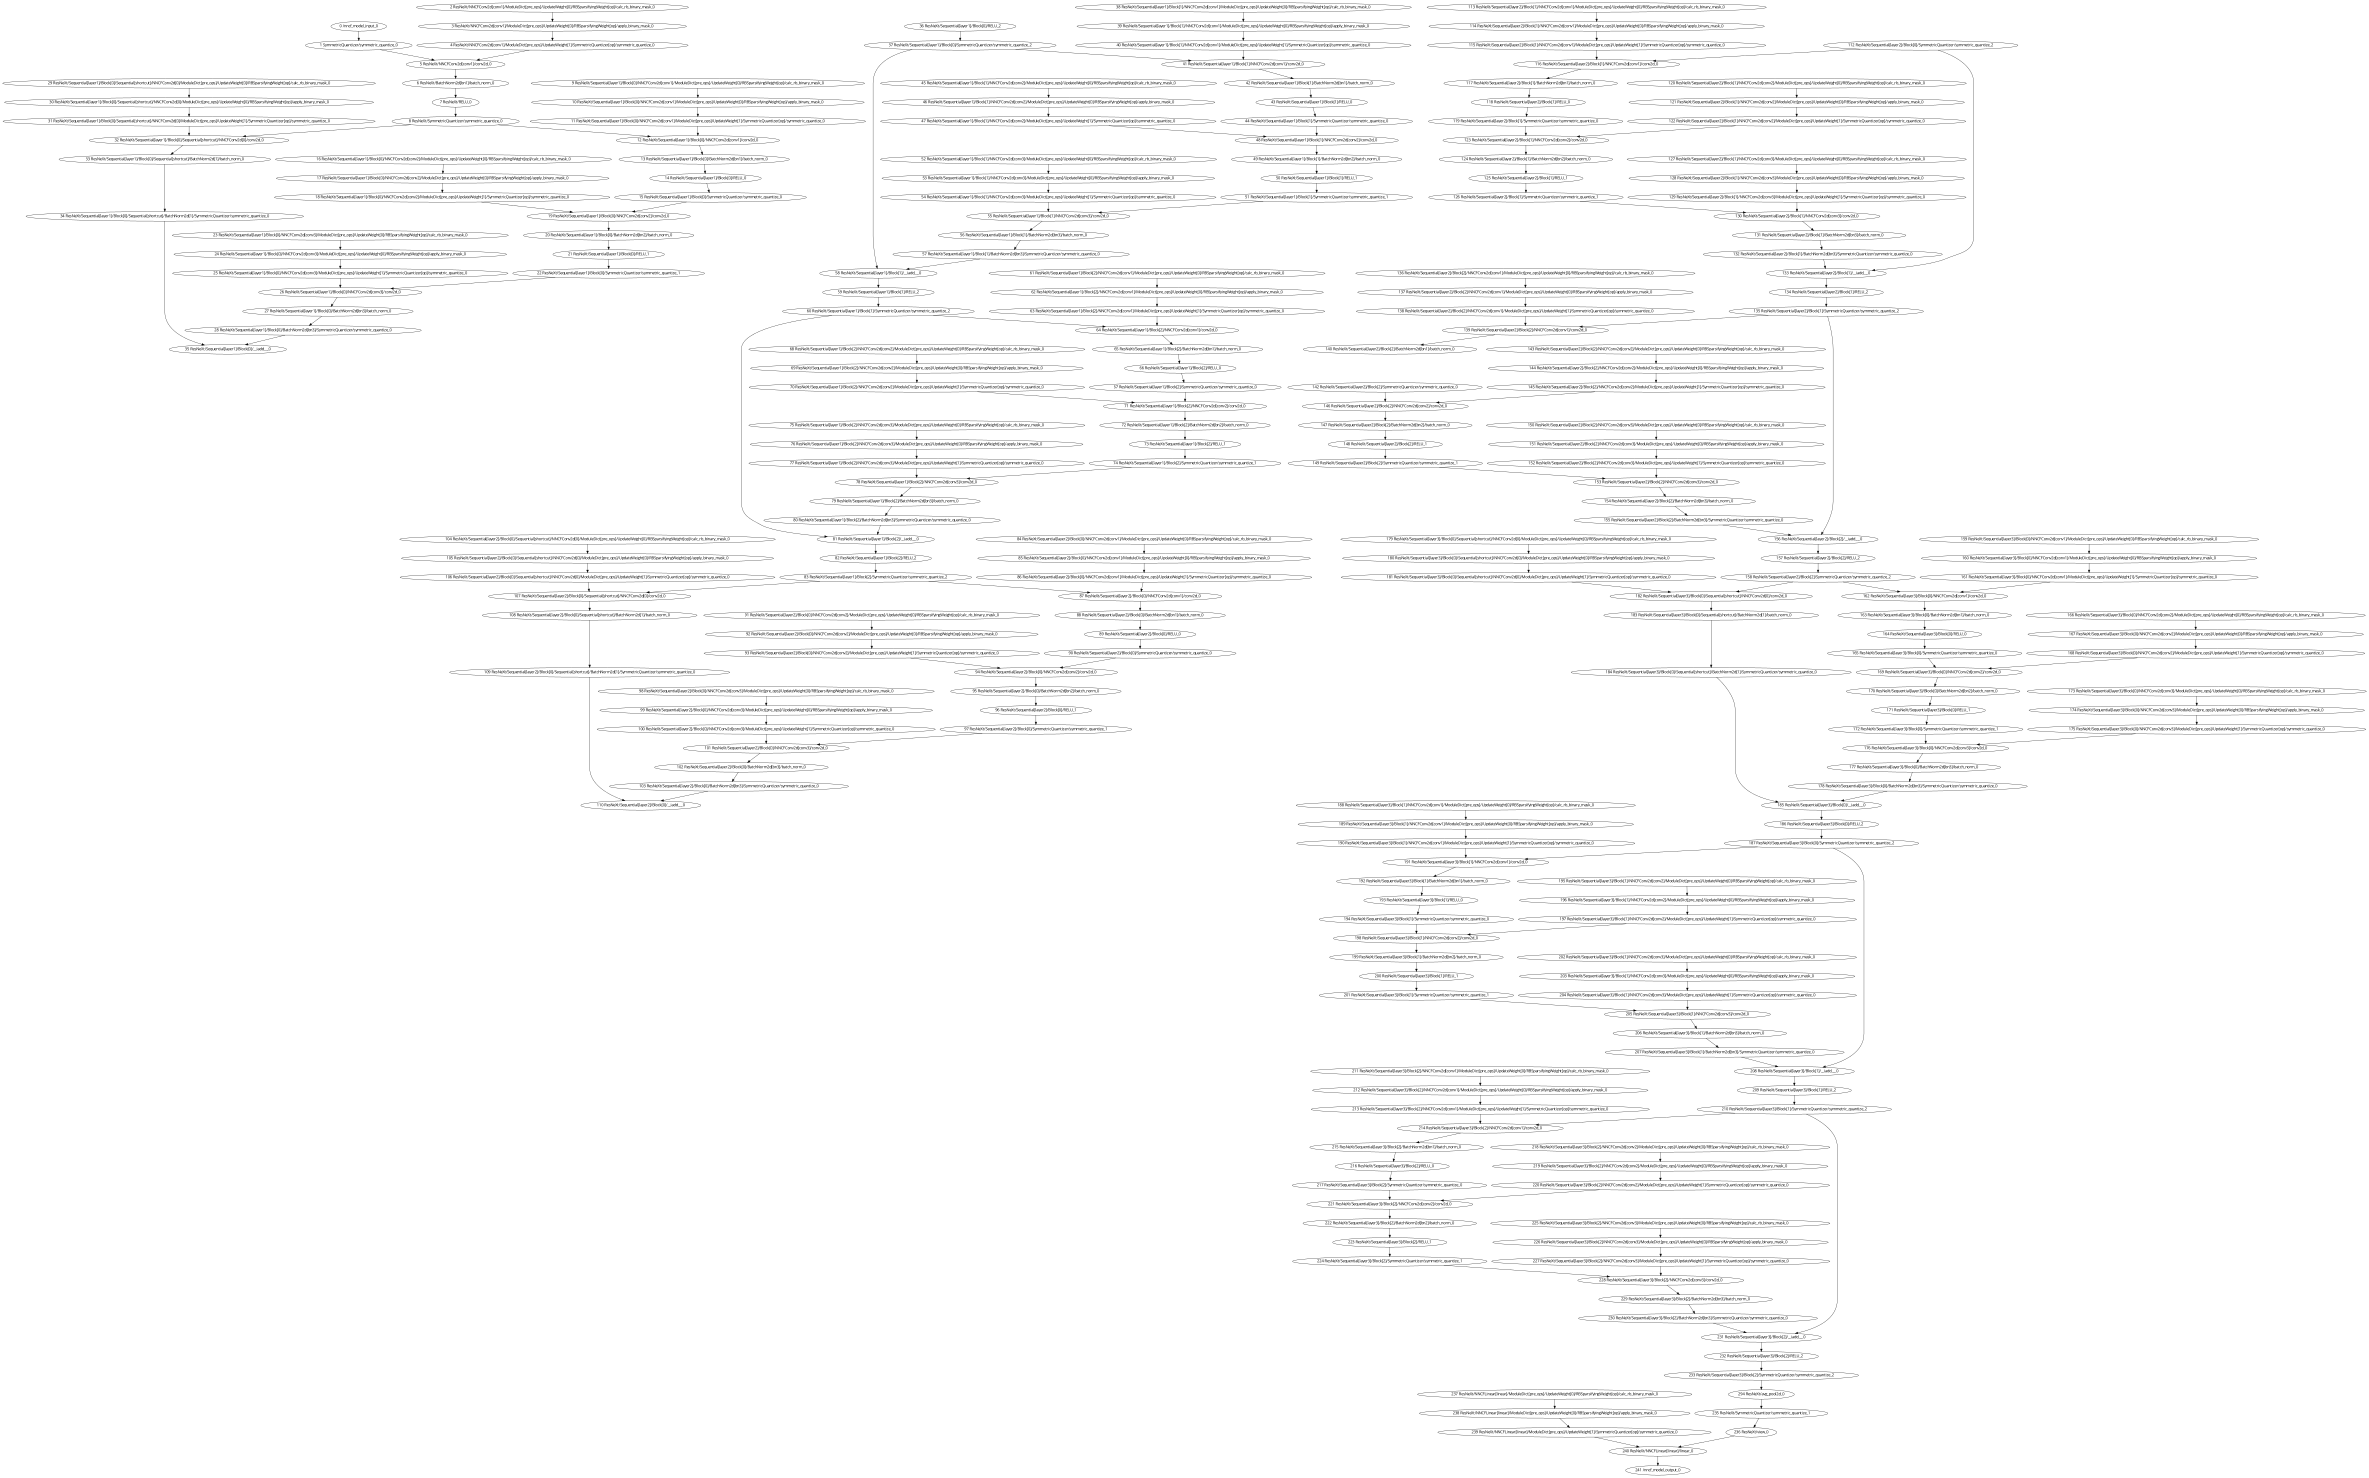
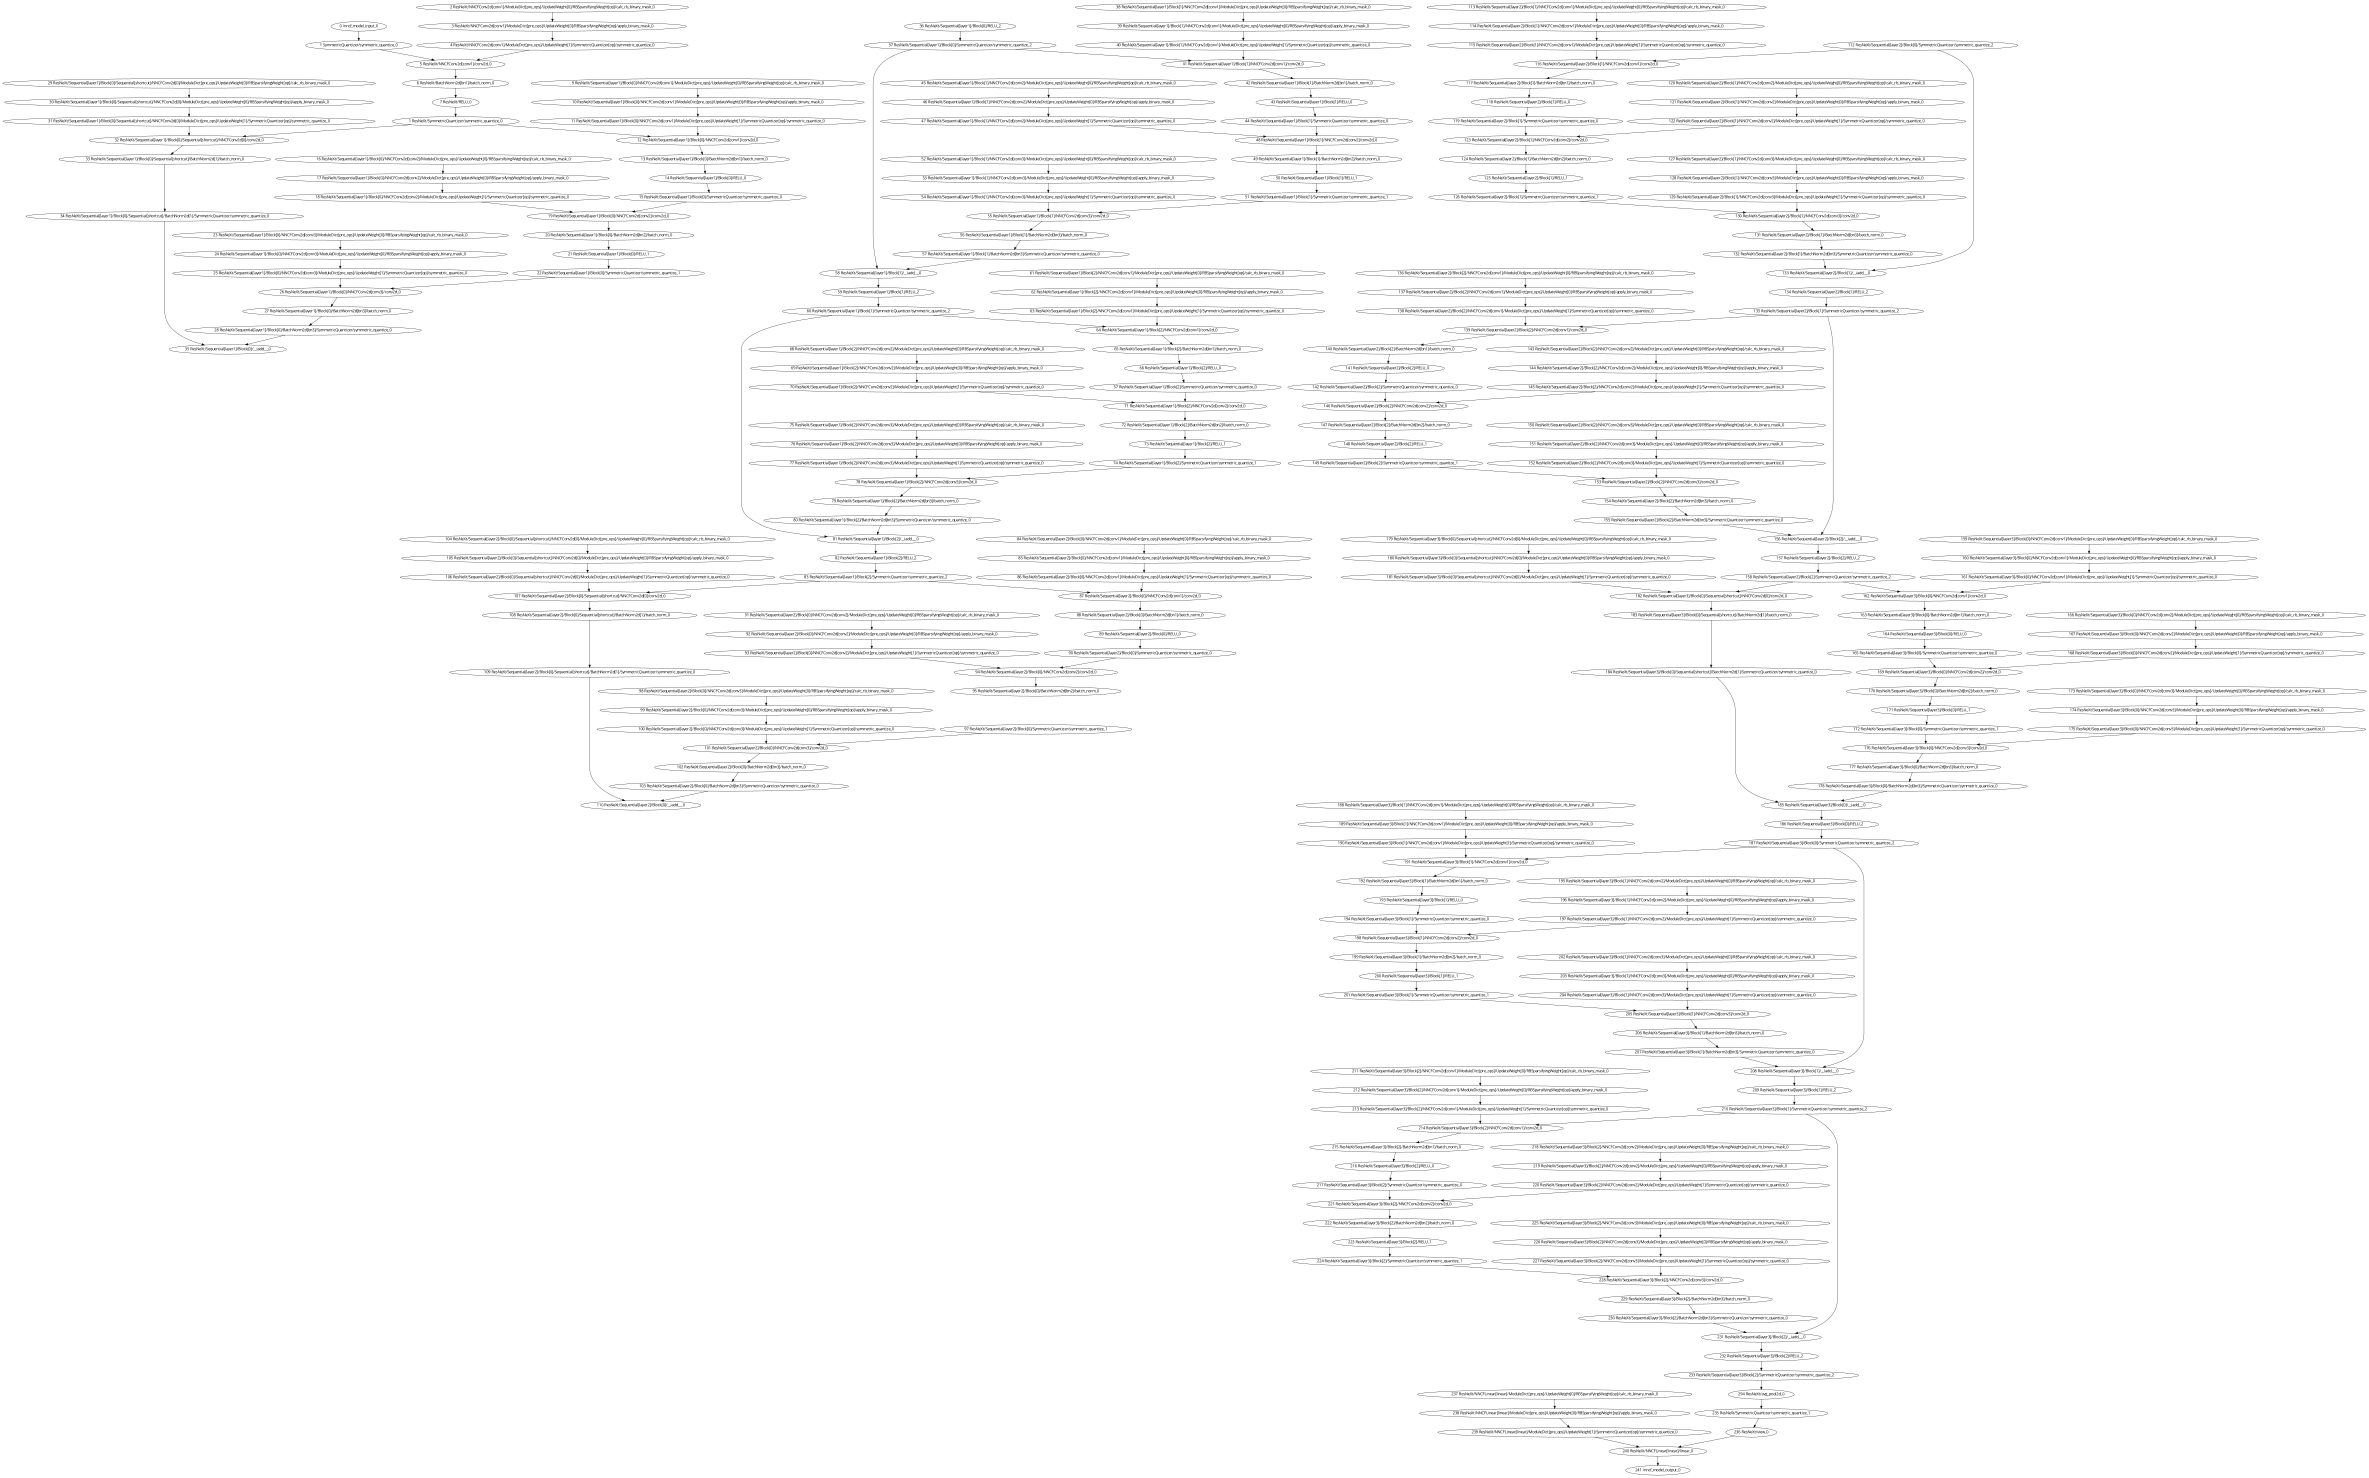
(456, 121) -> (456, 121)
(1826, 282) -> none
none -> (1387, 368)
(1036, 710) -> none
